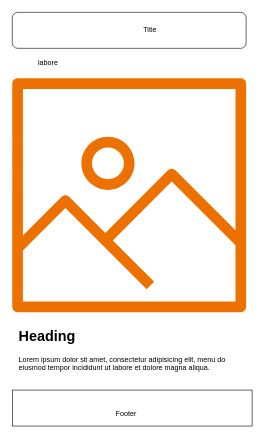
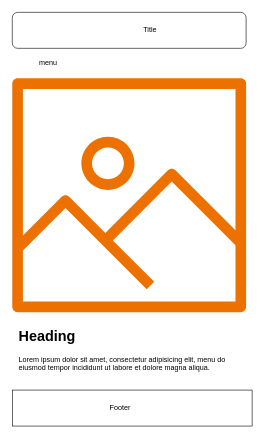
(48, 63) -> (48, 63)
(126, 414) -> (120, 408)
